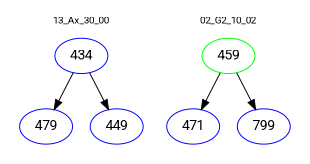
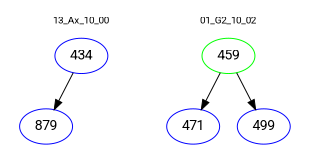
(81, 21) -> (81, 21)
(228, 21) -> (228, 21)
(46, 126) -> (46, 126)
(117, 126) -> none
(264, 126) -> (264, 126)
